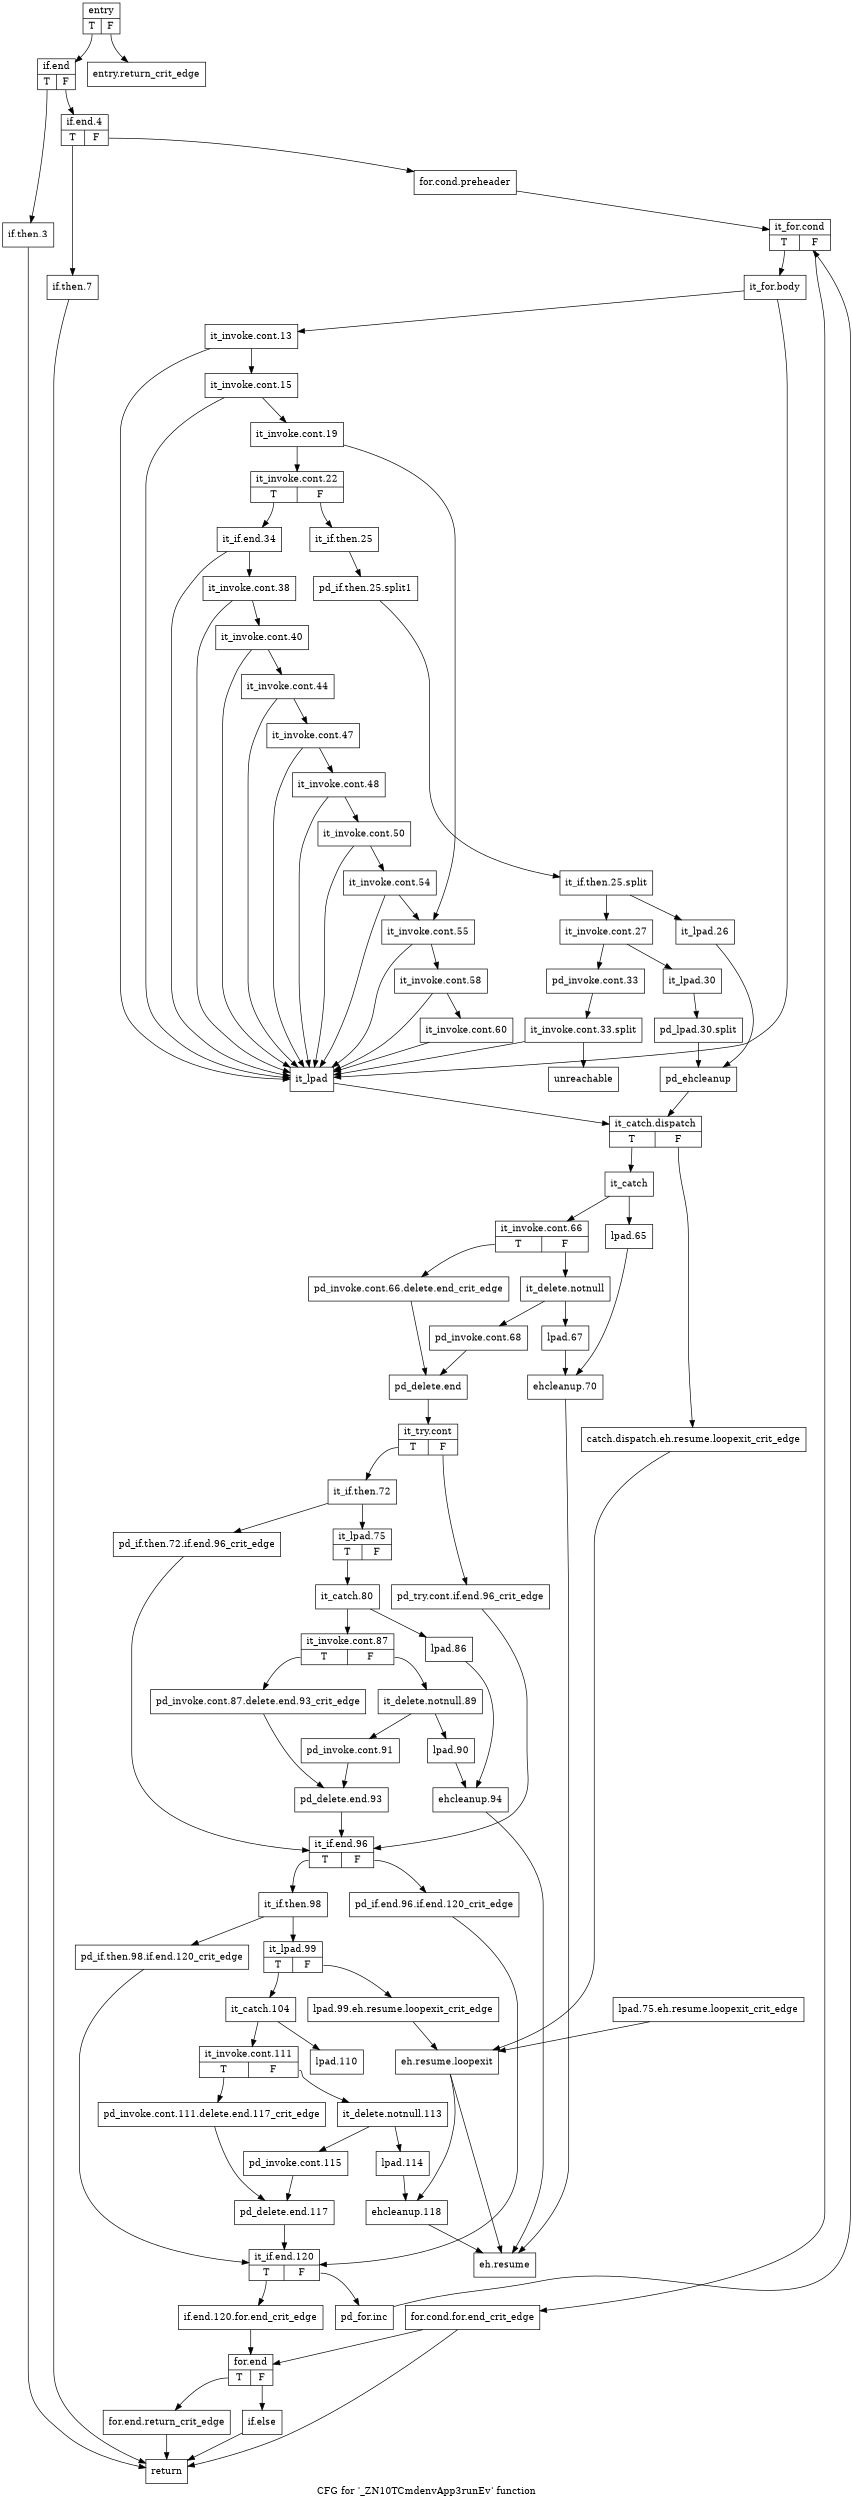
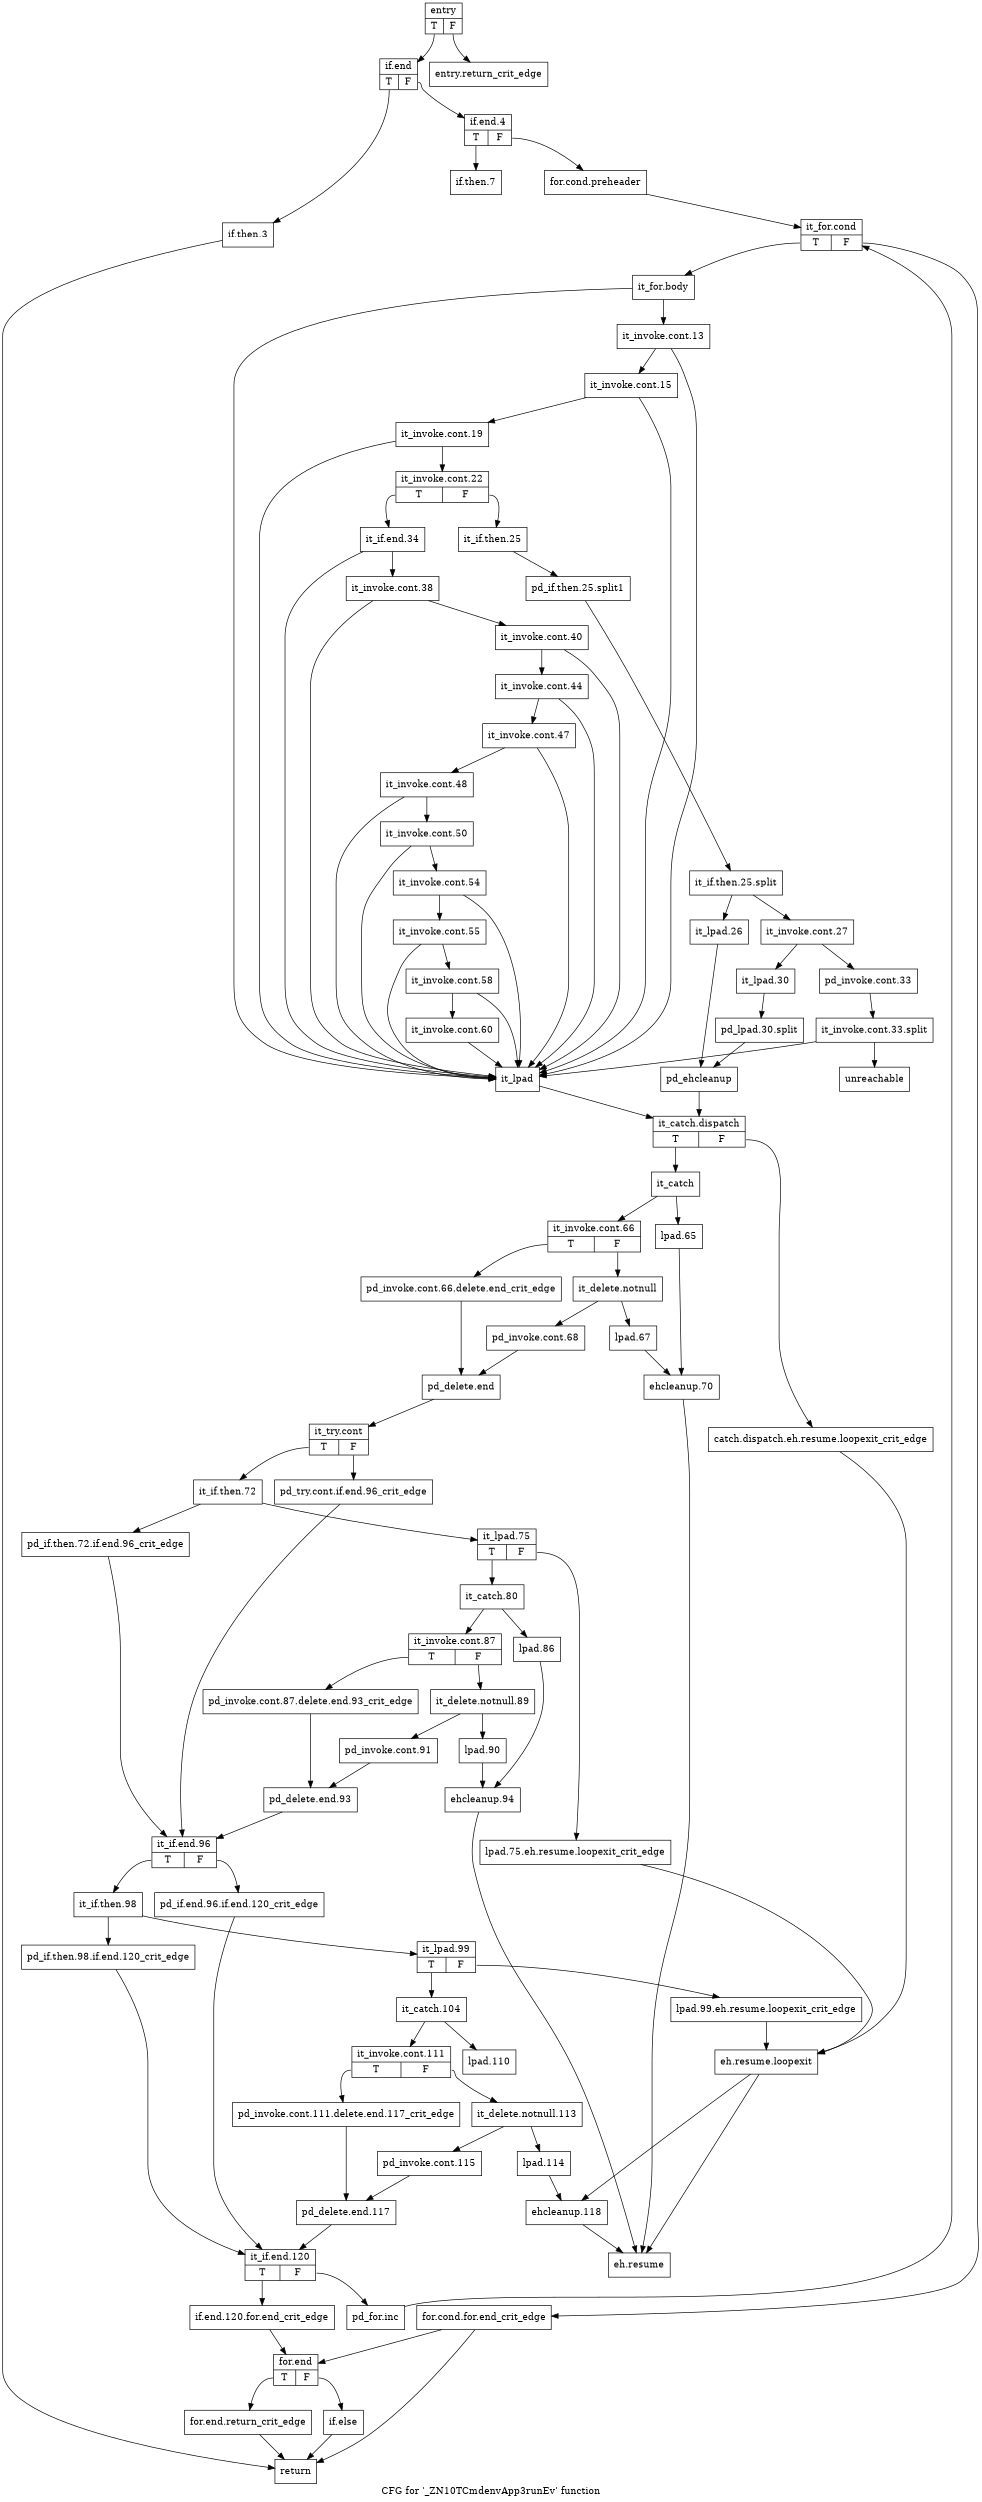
(455, 649) -> (259, 807)
(54, 1400) -> none
none -> (579, 1681)
